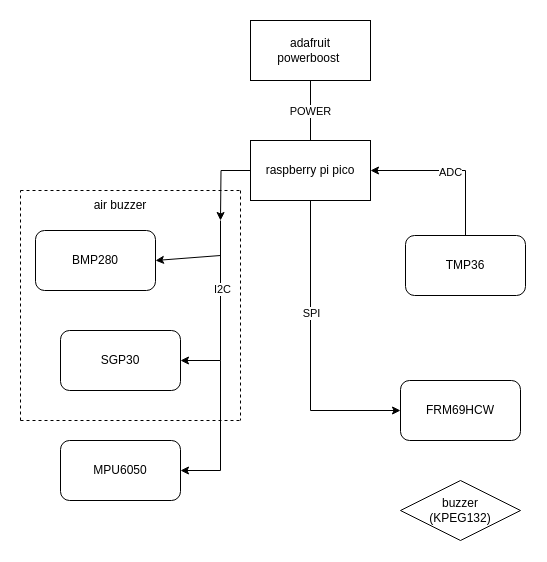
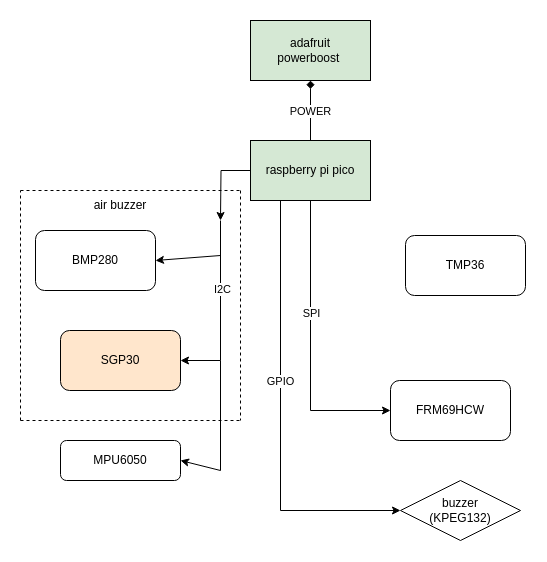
(311, 51) -> (311, 51)
(311, 85) -> (311, 89)
(311, 171) -> (311, 171)
(454, 171) -> none
(121, 361) -> (121, 361)
(461, 411) -> (451, 411)
none -> (281, 412)
(121, 471) -> (121, 461)
